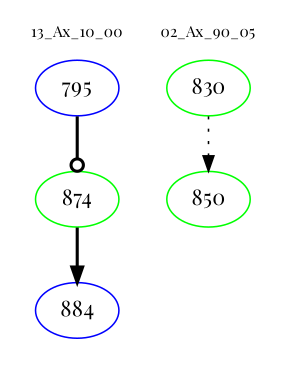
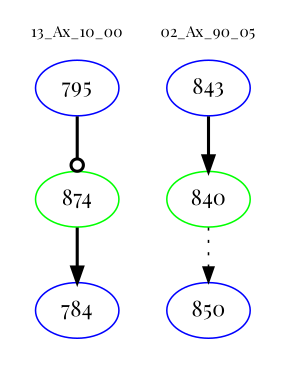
none -> (208, 88)
(208, 88) -> (208, 199)
(208, 199) -> (208, 310)
(77, 310) -> (77, 310)
